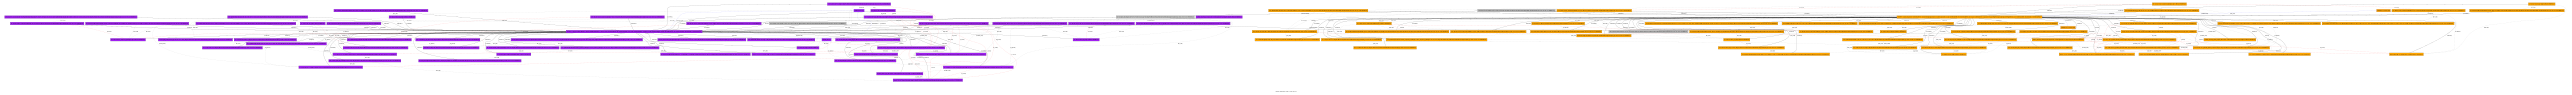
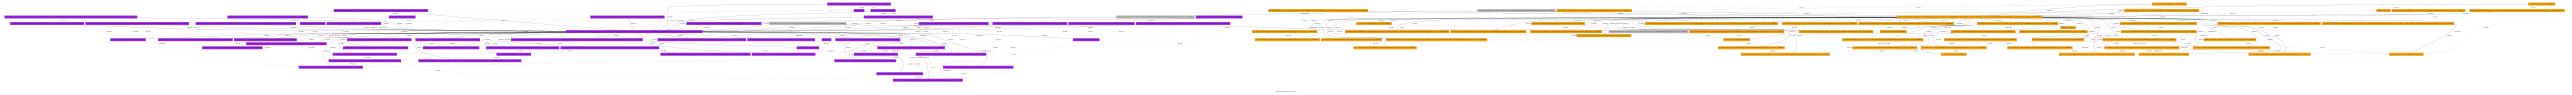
(864, 32) -> none
